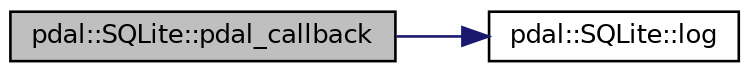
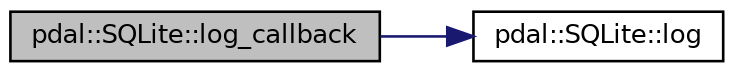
(203, 36) -> (195, 36)
